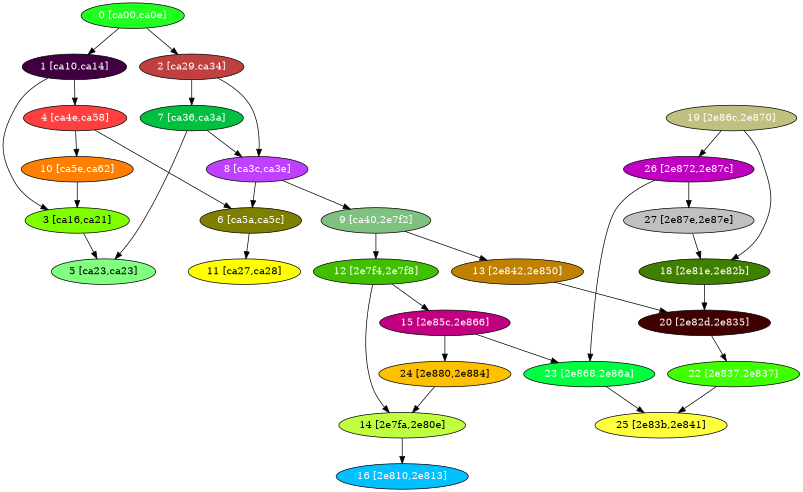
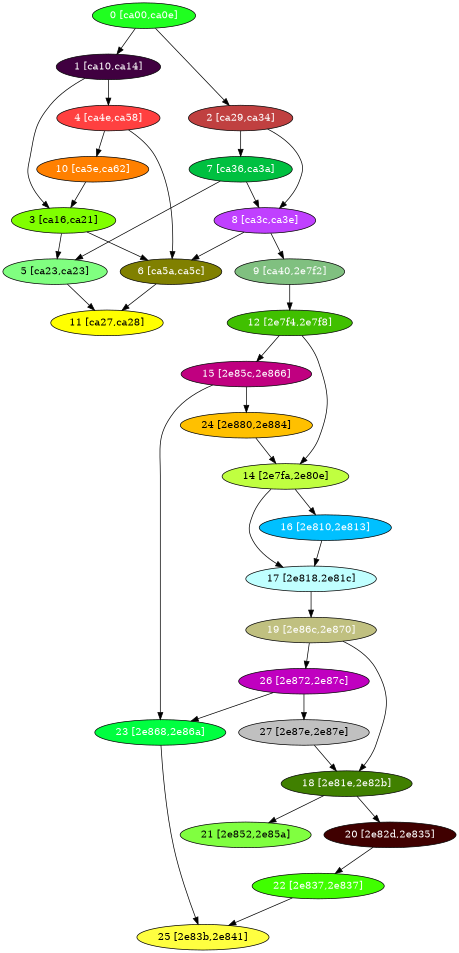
none -> (114, 245)
(517, 272) -> none
none -> (78, 295)
none -> (311, 579)
none -> (246, 835)
